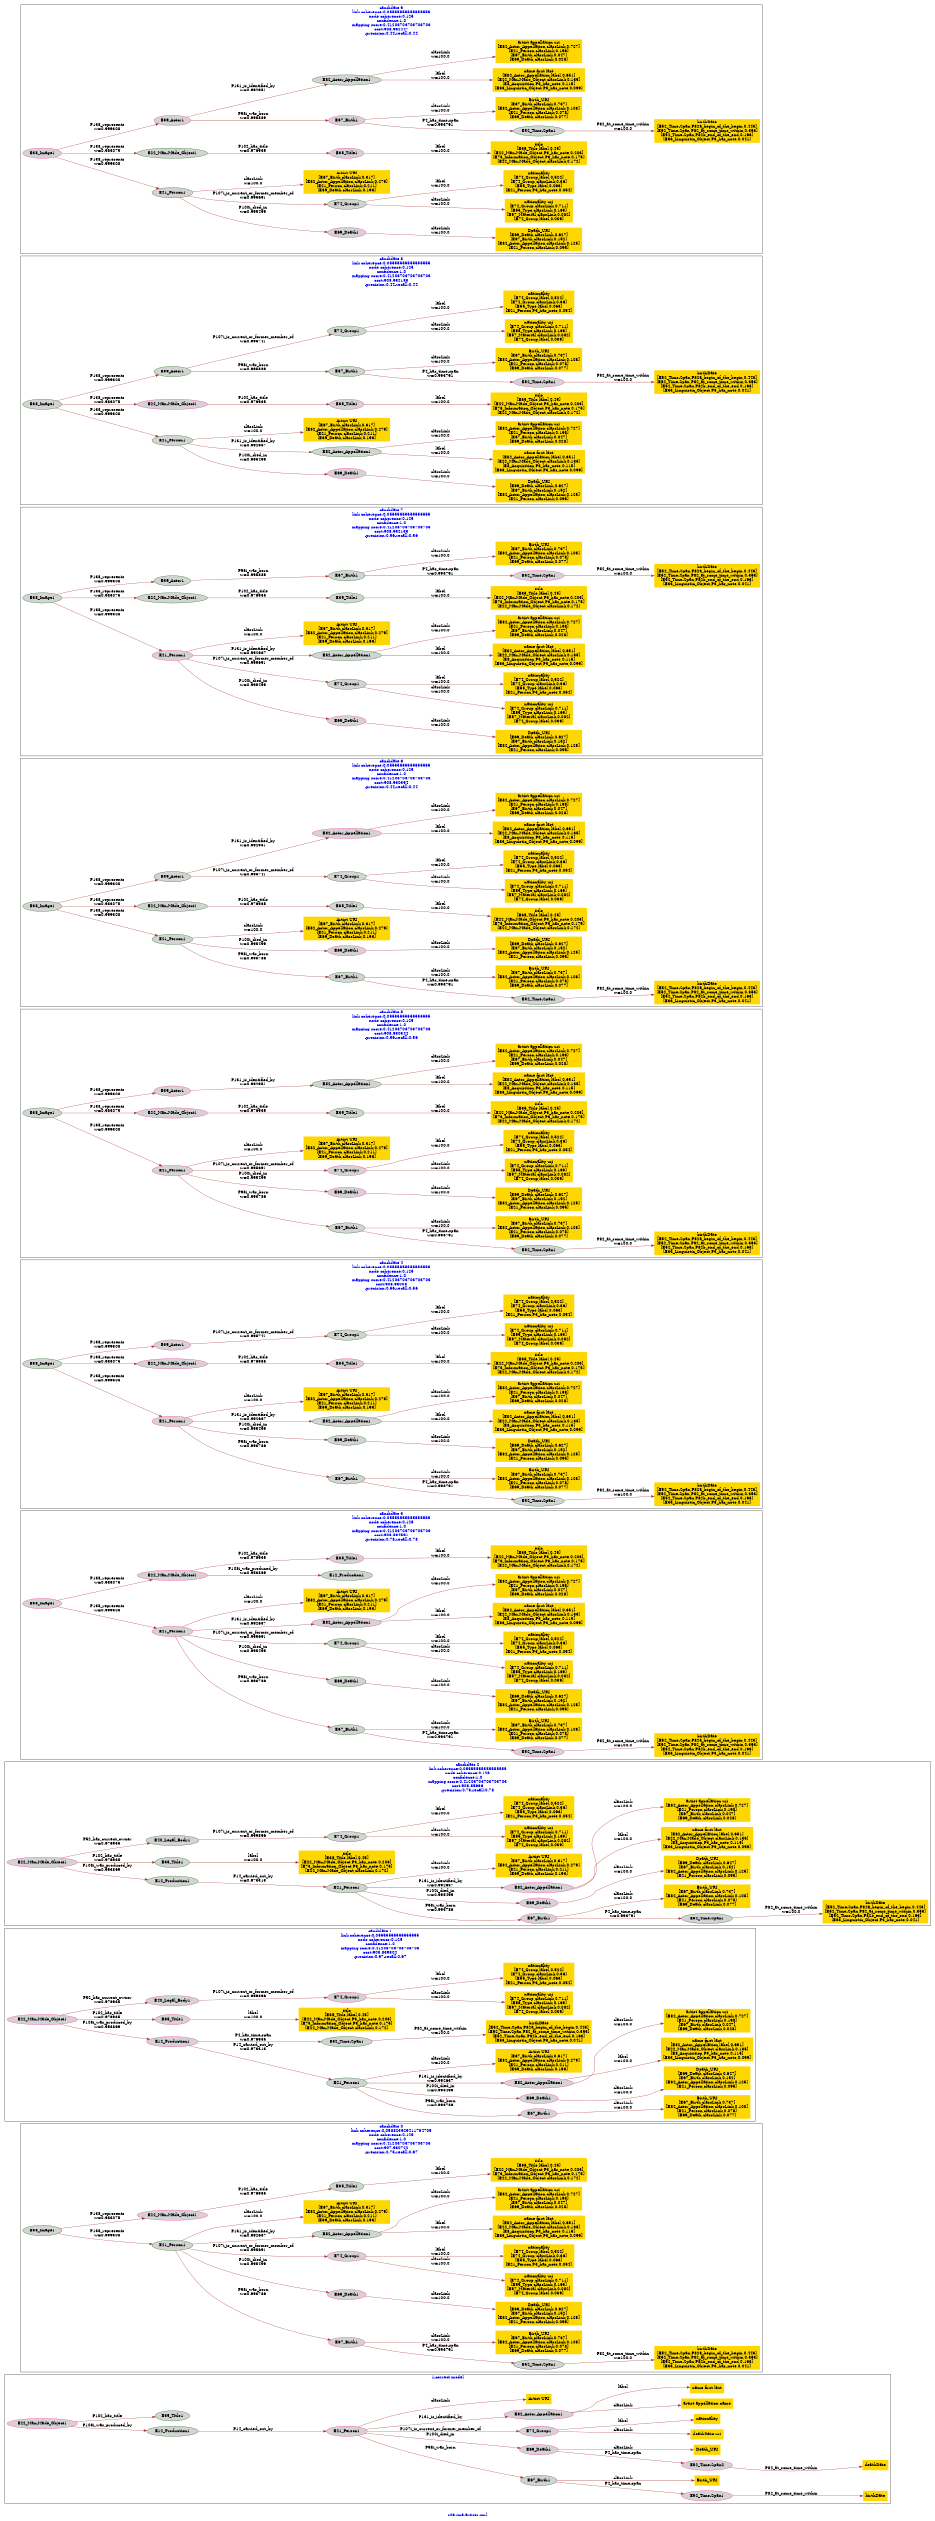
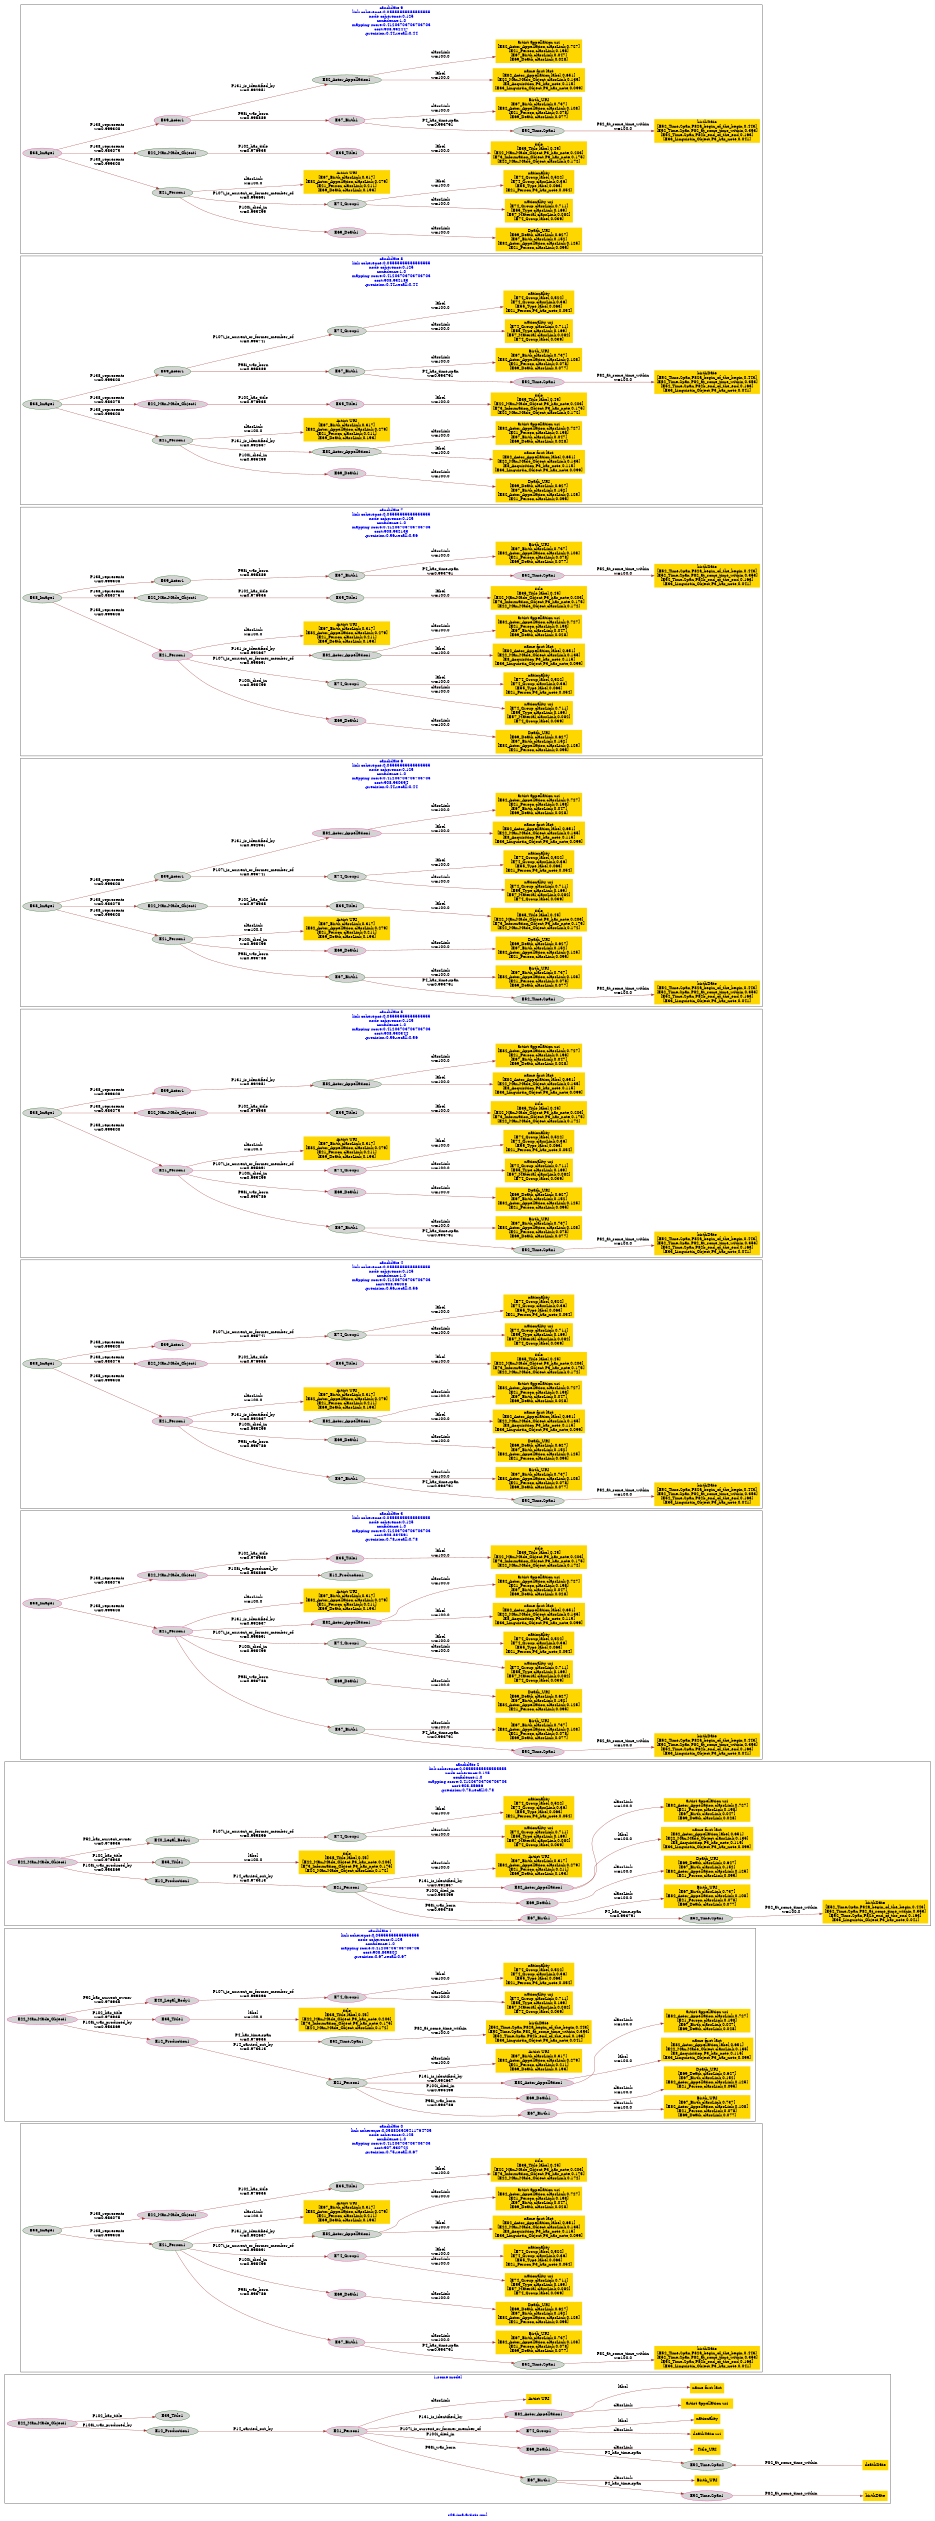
(448, 2378) -> (448, 2378)
(707, 2404) -> (707, 2404)
(707, 2450) -> (707, 2450)
(707, 2465) -> (707, 2465)
(795, 2471) -> (799, 2465)
